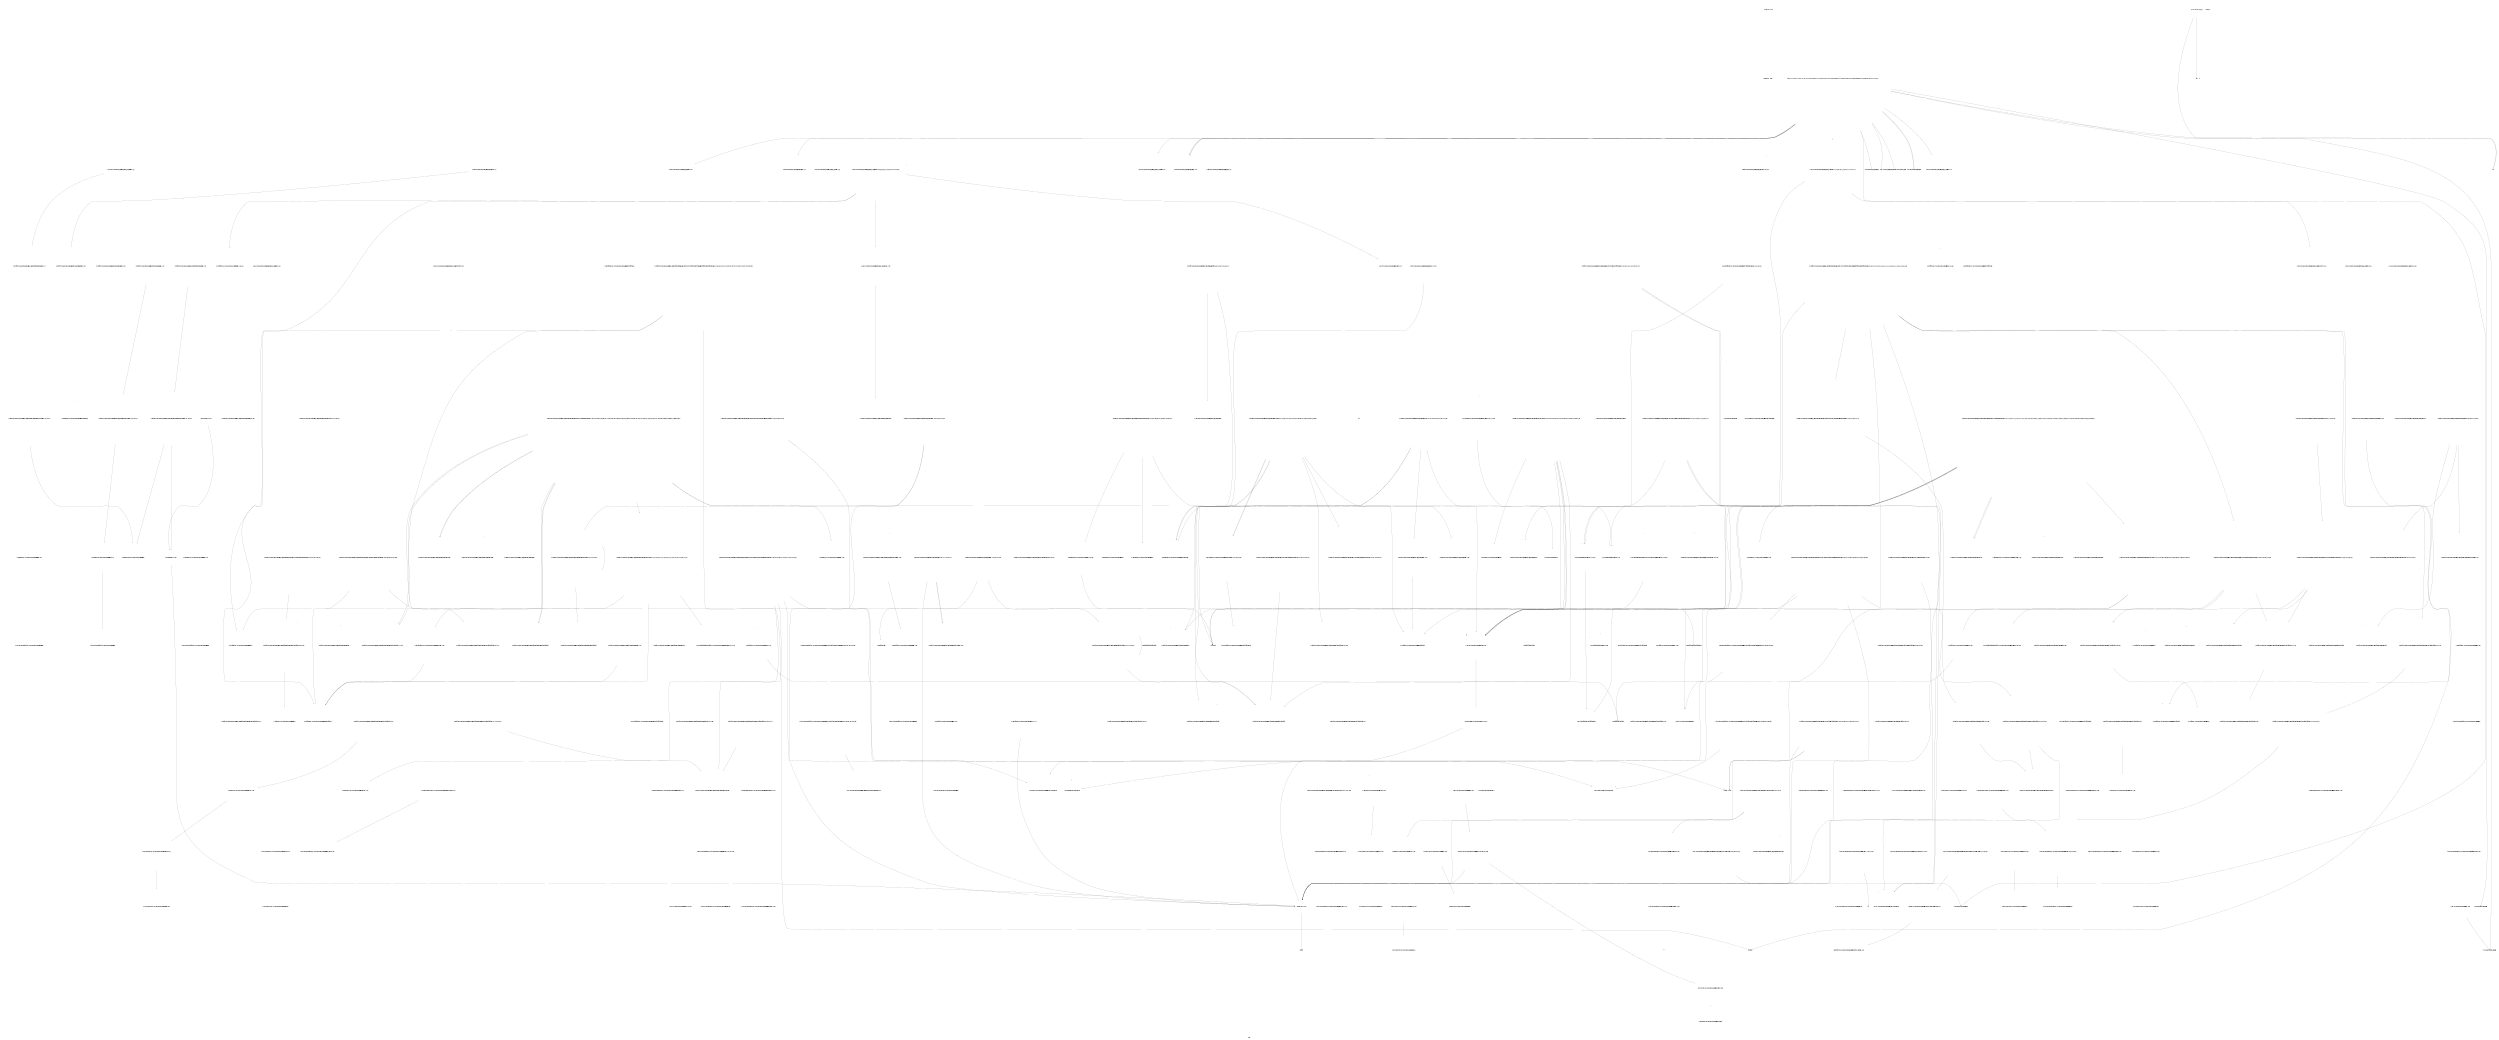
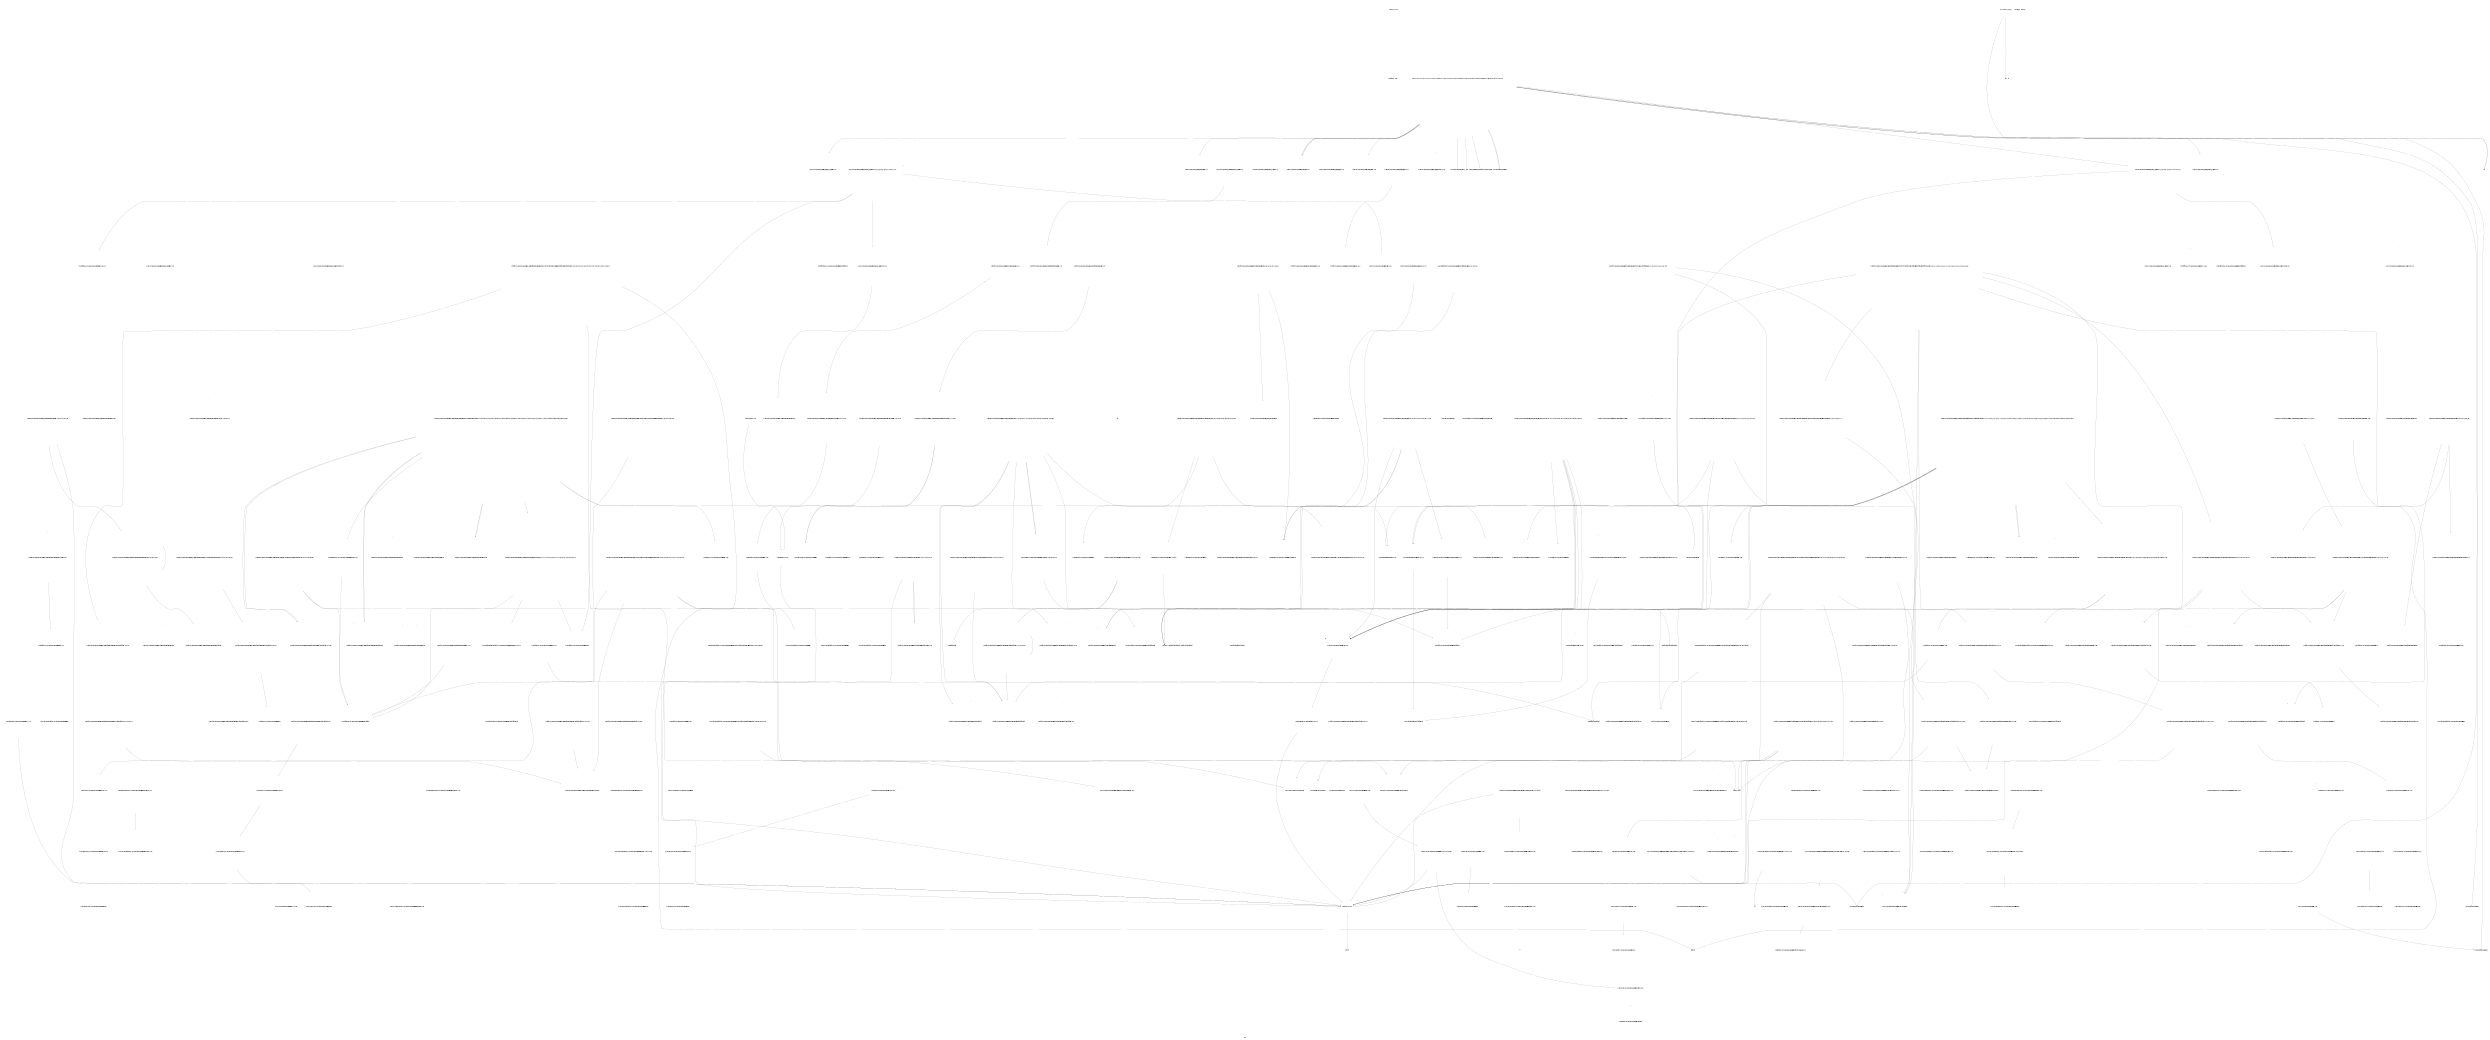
none -> (2017, 10)
none -> (1186, 645)
